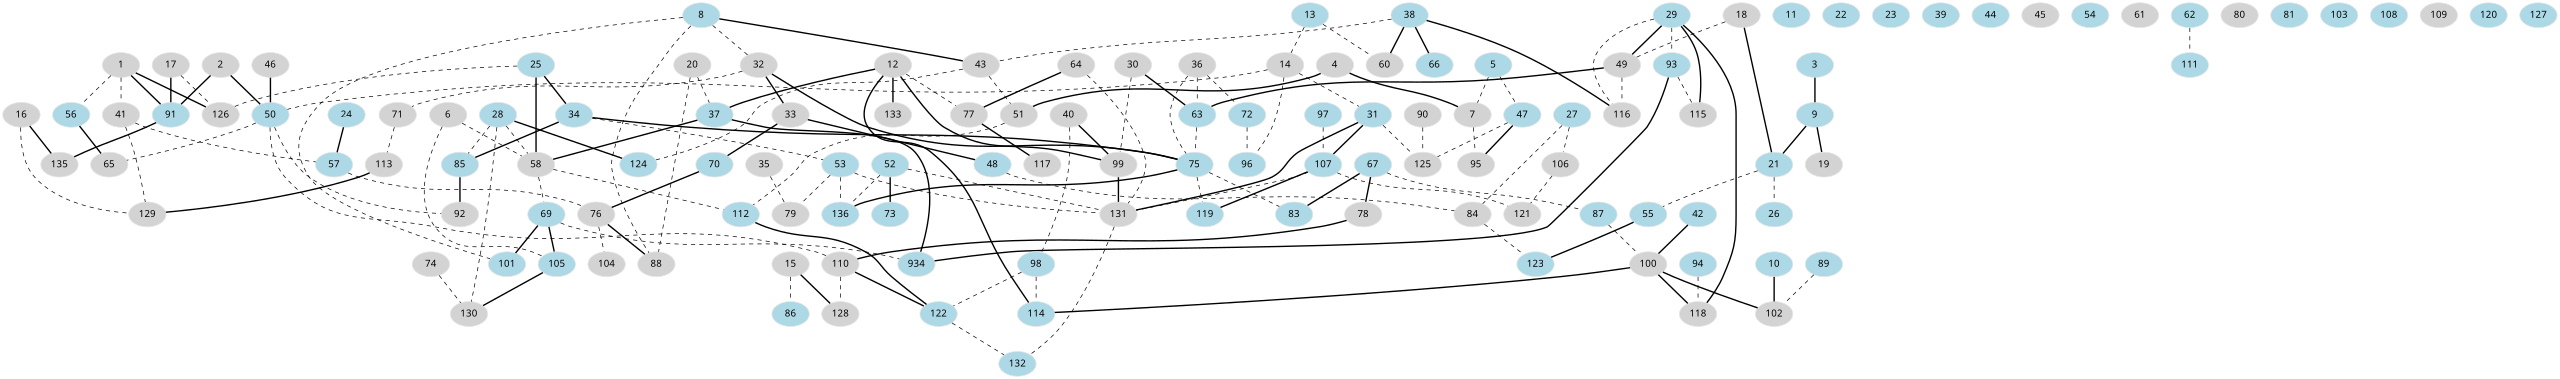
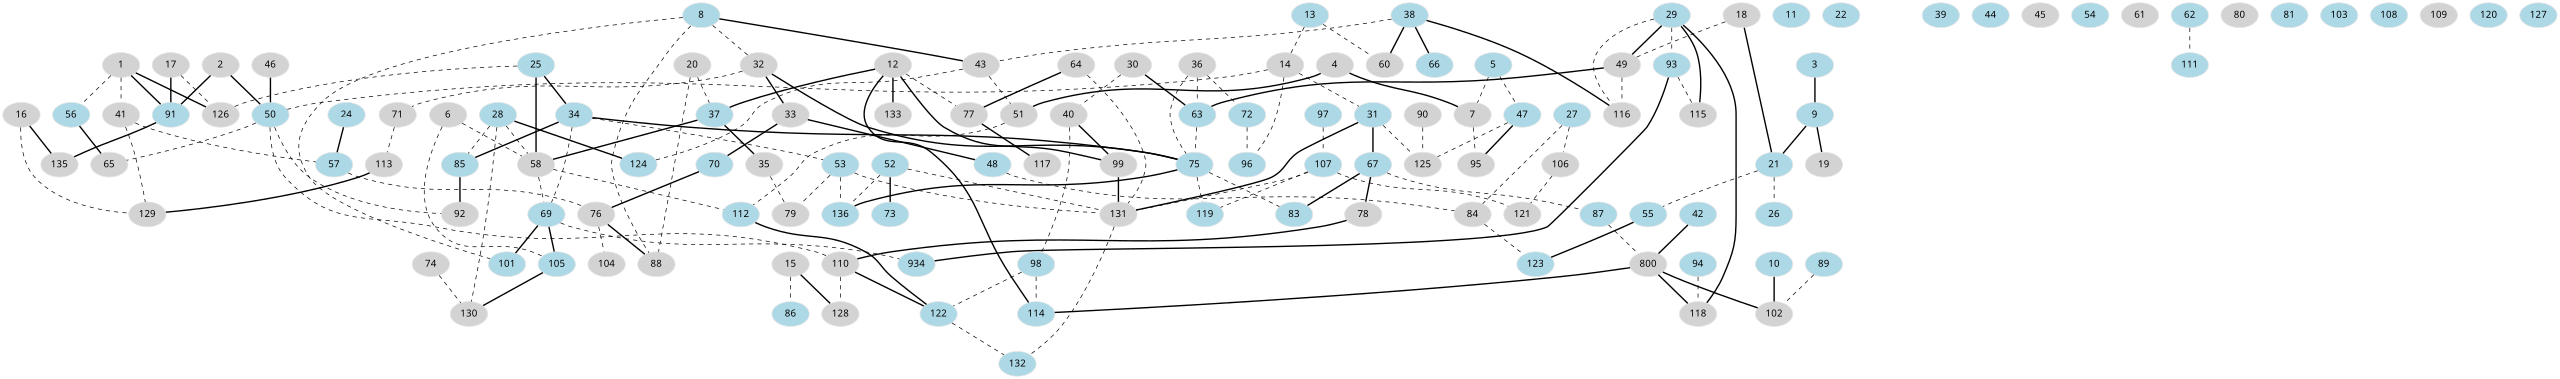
(1891, 15) -> none
(1126, 111) -> (1111, 82)
(1348, 140) -> (1373, 140)
(910, 149) -> (737, 137)
none -> (564, 165)
(1264, 190) -> (1264, 190)
(1648, 264) -> (1648, 264)
